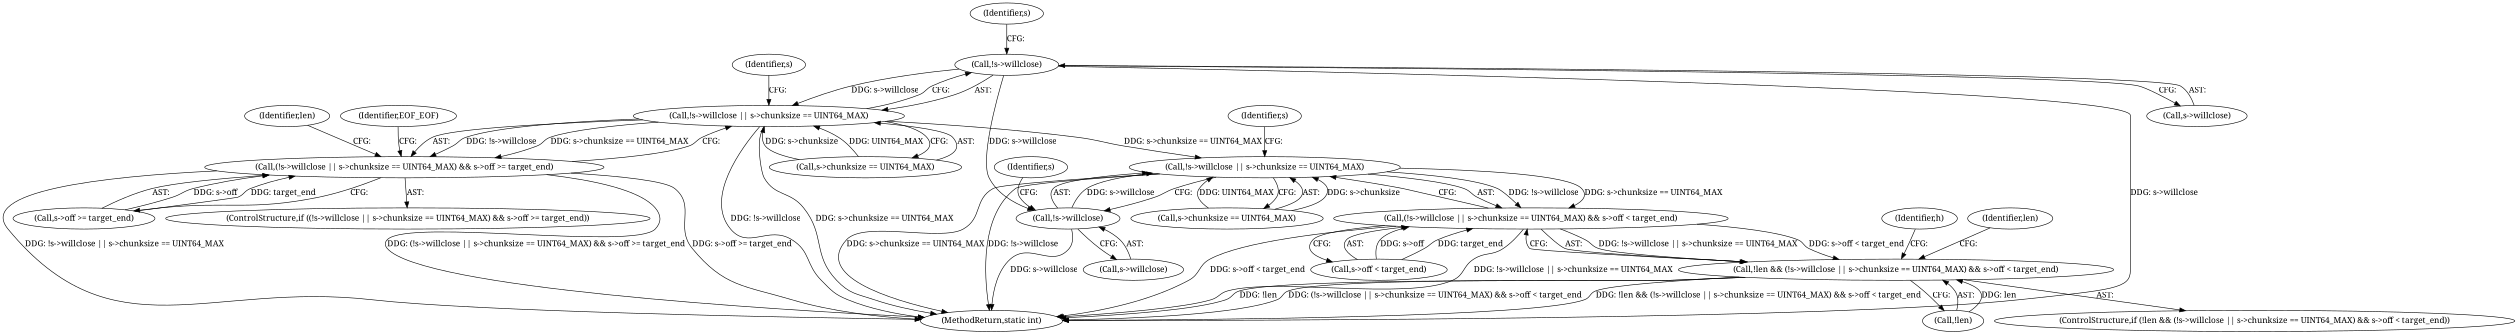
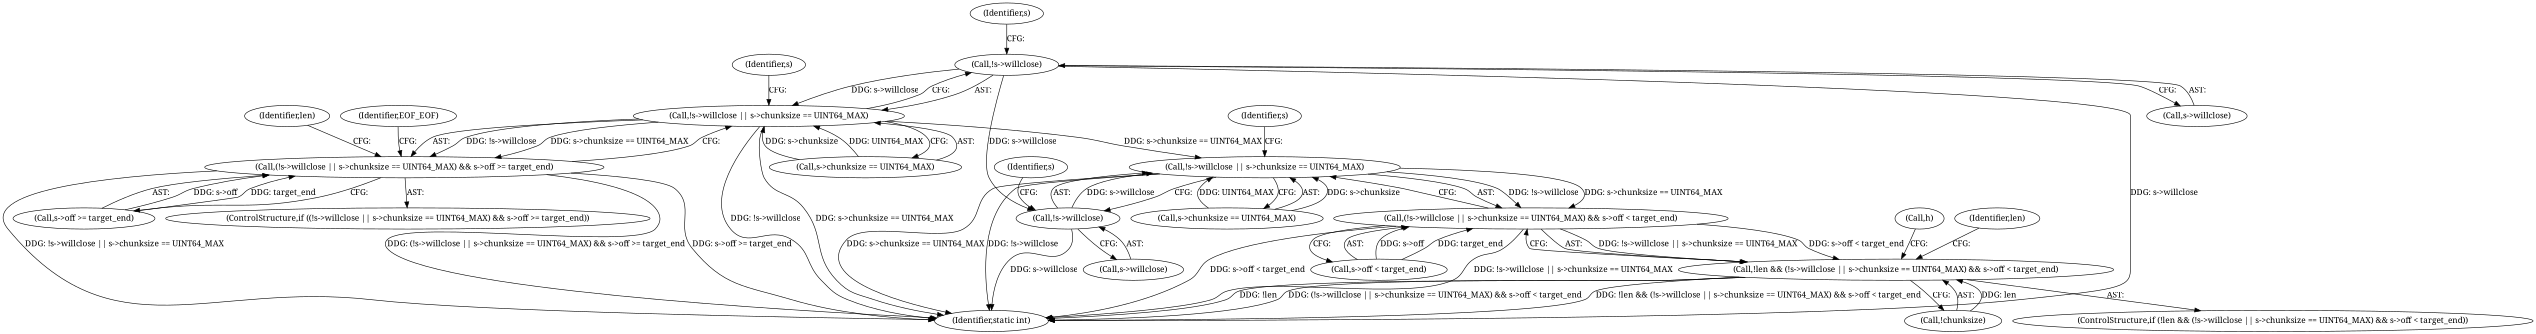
(1920, 218) -> (1920, 218)
(991, 321) -> (991, 321)
(1953, 321) -> (1953, 321)
